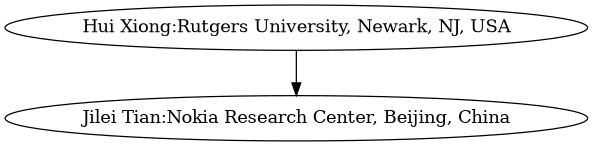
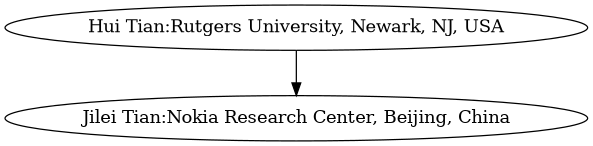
(296, 28) -> (296, 28)
